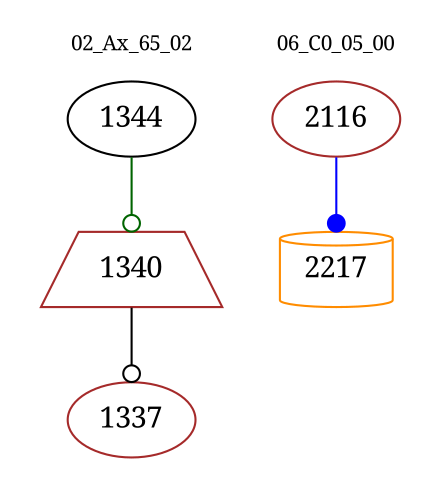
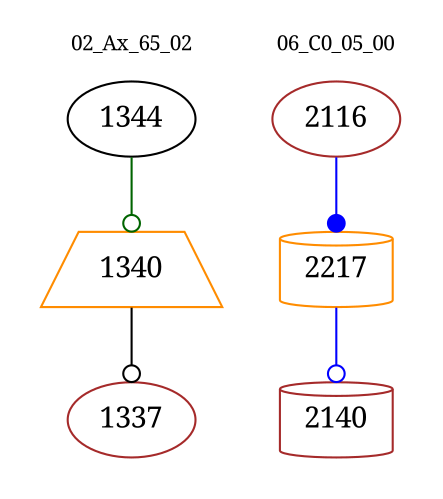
(132, 269) -> (132, 269)
none -> (336, 420)
